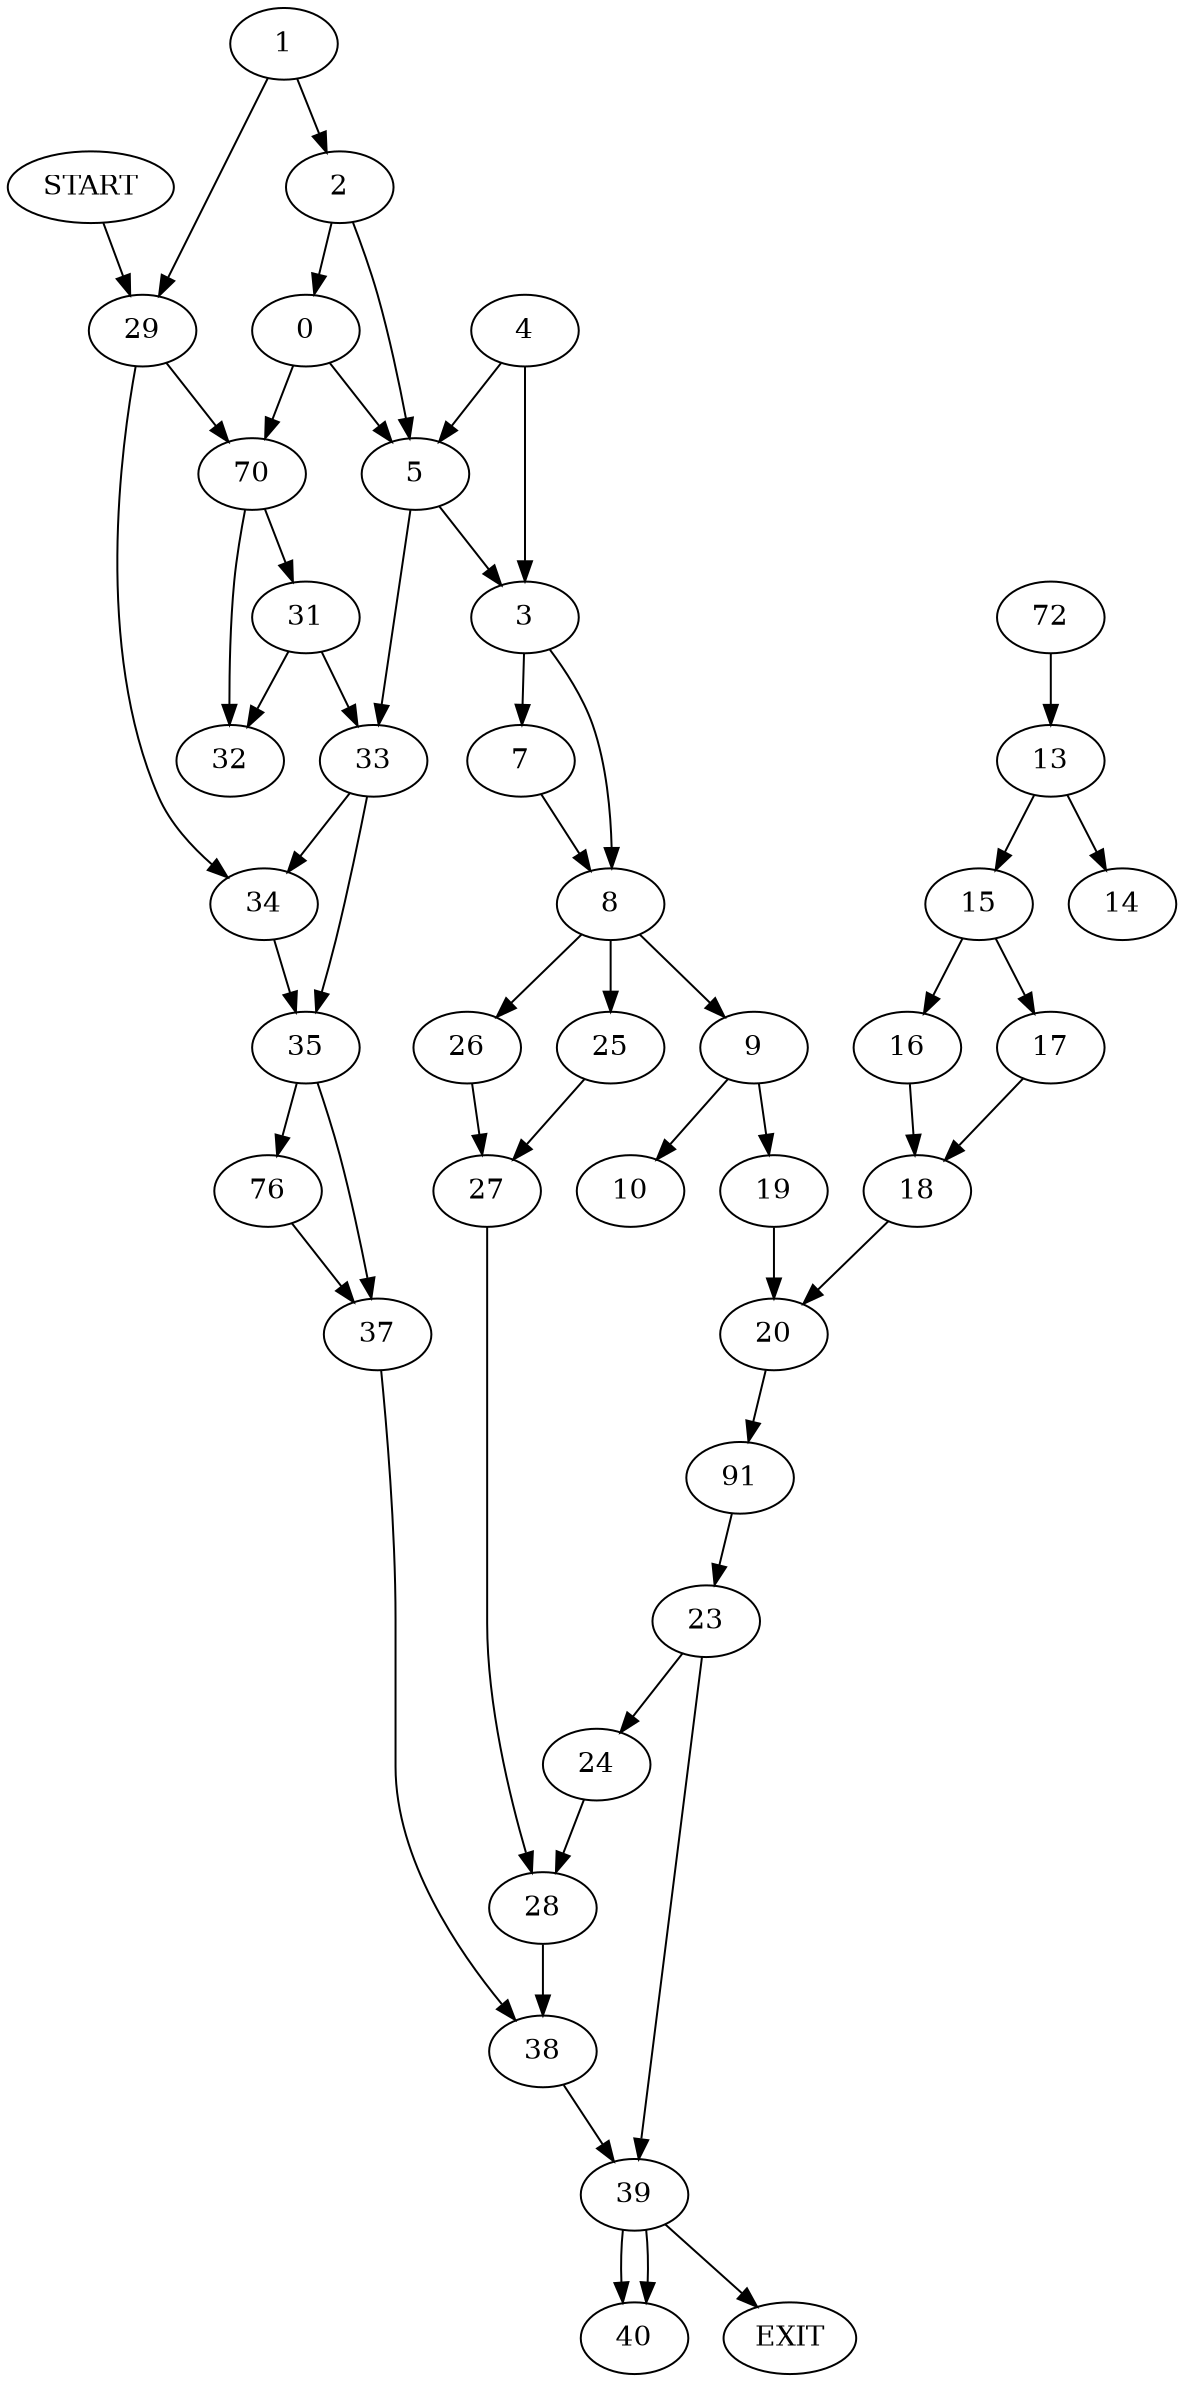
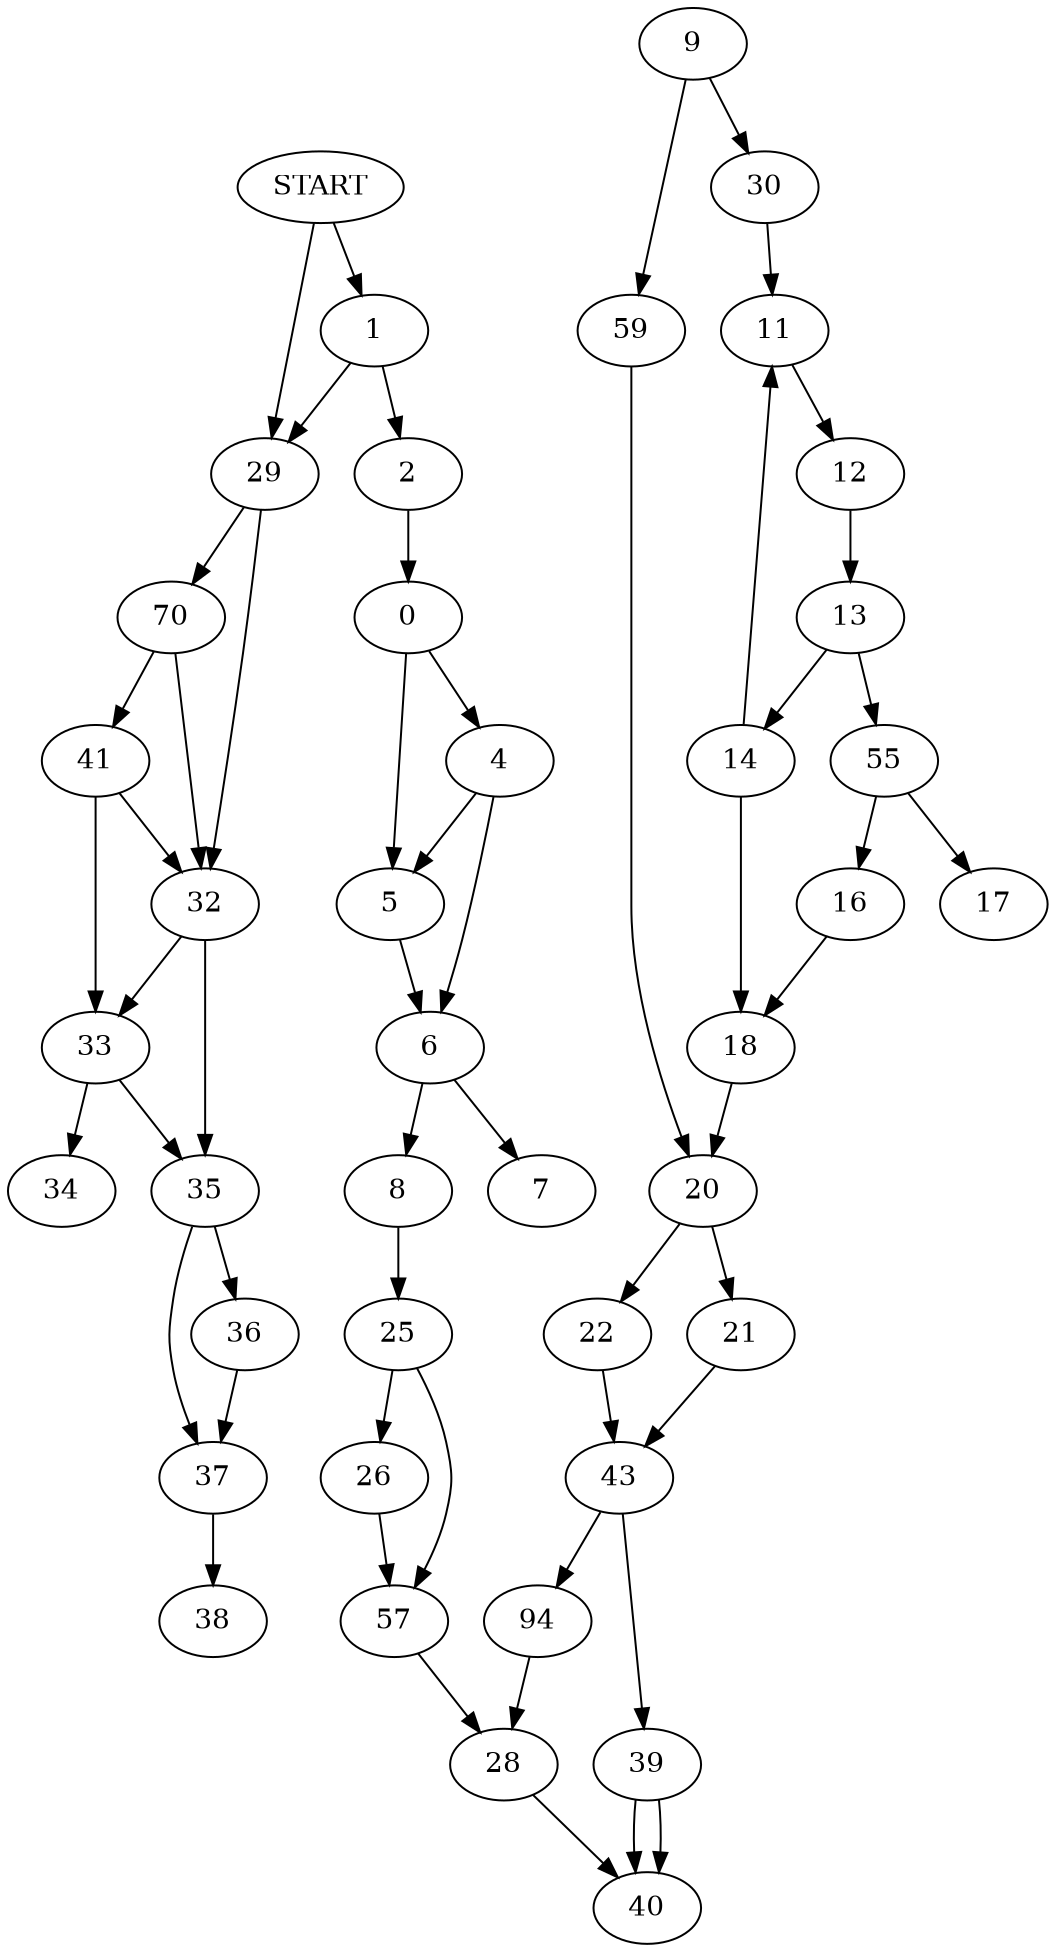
none -> (344, 250)
(384, 319) -> none
none -> (775, 331)
(283, 393) -> (449, 681)
(396, 607) -> (157, 968)
(306, 617) -> (96, 761)
(525, 617) -> (430, 1048)
(1051, 617) -> (850, 474)
(120, 627) -> (239, 680)
(560, 824) -> none
(979, 904) -> (884, 761)
(282, 967) -> (205, 1037)
(546, 969) -> (388, 1396)
(675, 969) -> none
(991, 1112) -> (741, 894)
(268, 1191) -> (245, 1334)
(487, 1191) -> (394, 1621)
(631, 1191) -> (765, 187)
(774, 1191) -> (631, 331)
none -> (598, 1334)
(740, 1478) -> (741, 1334)
(706, 1621) -> (619, 1478)
(597, 1765) -> (538, 1621)
(543, 1970) -> (568, 1829)
(583, 2115) -> none
(790, 2338) -> none
